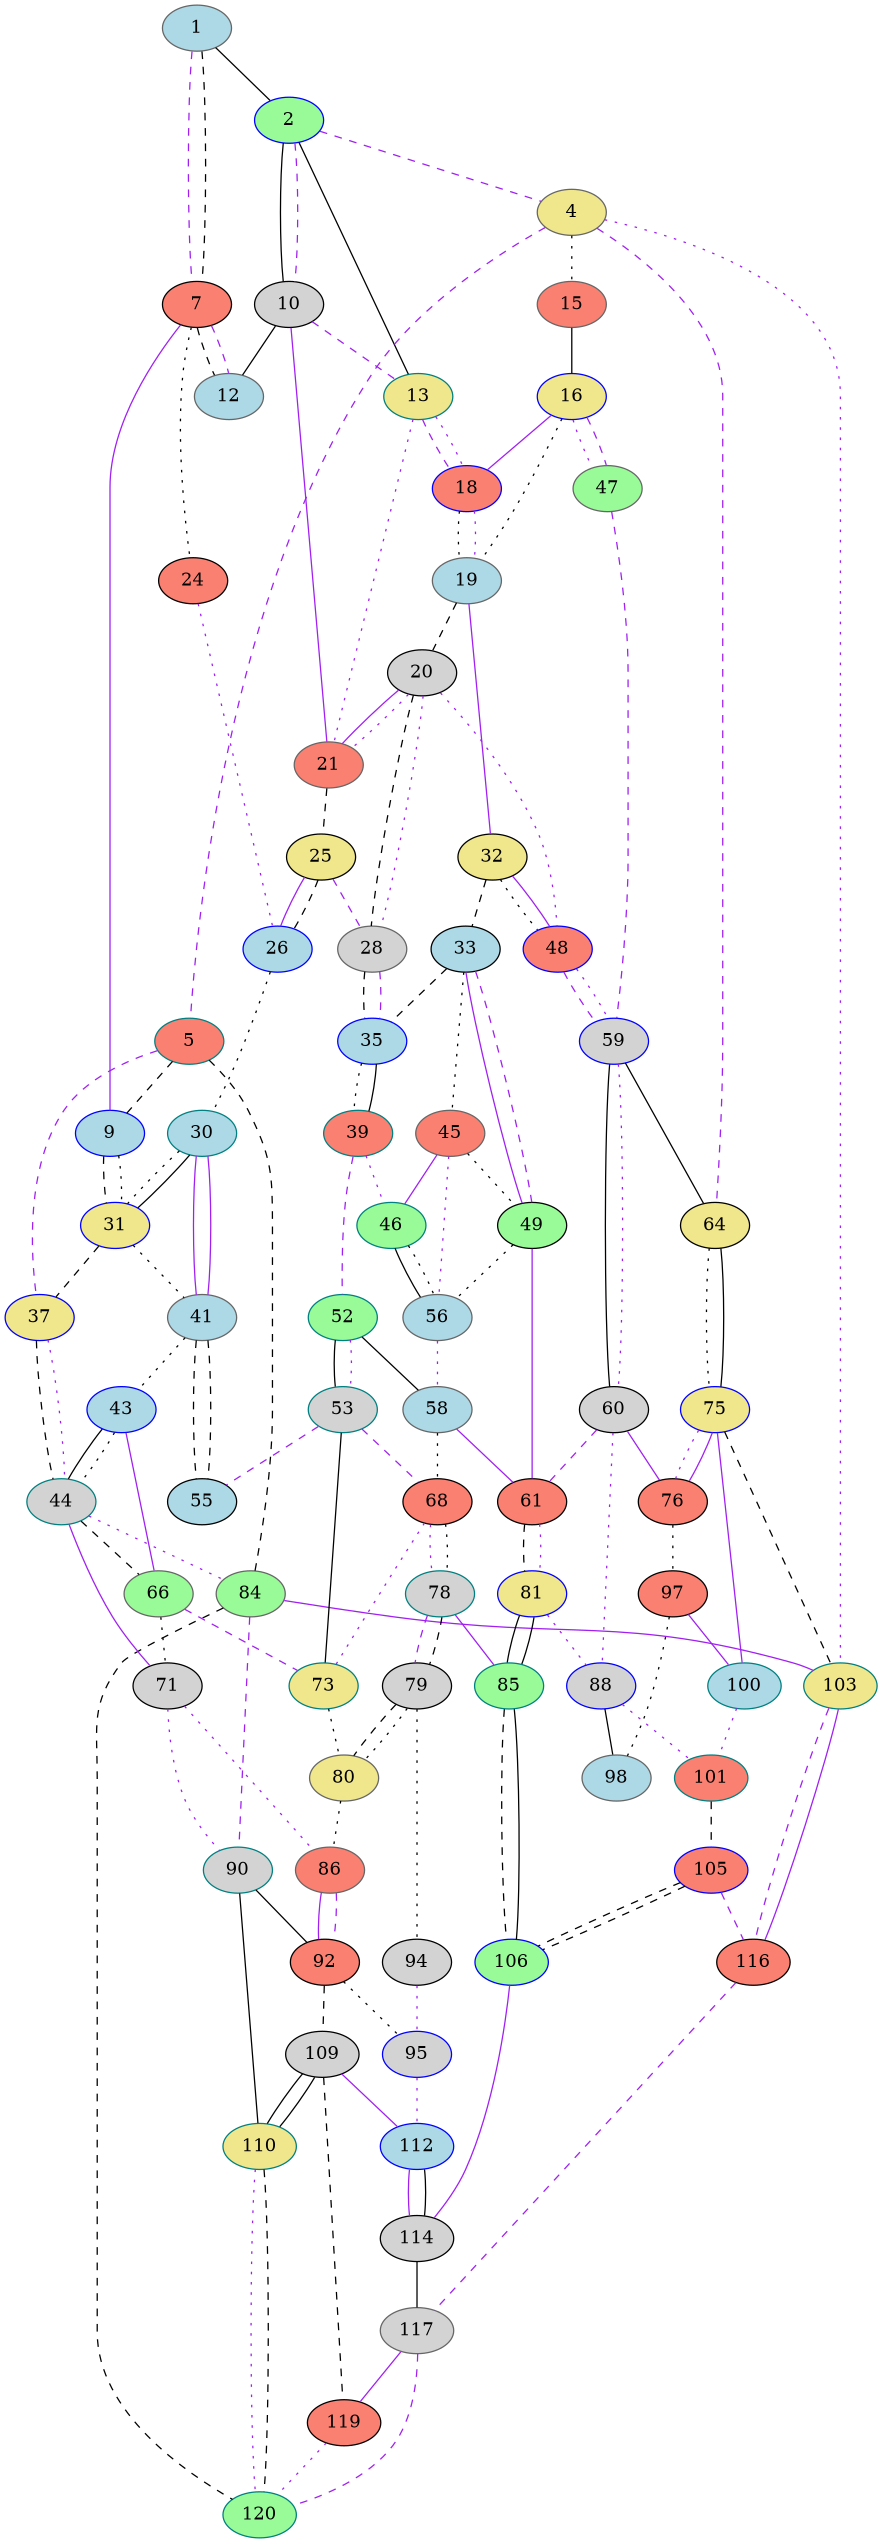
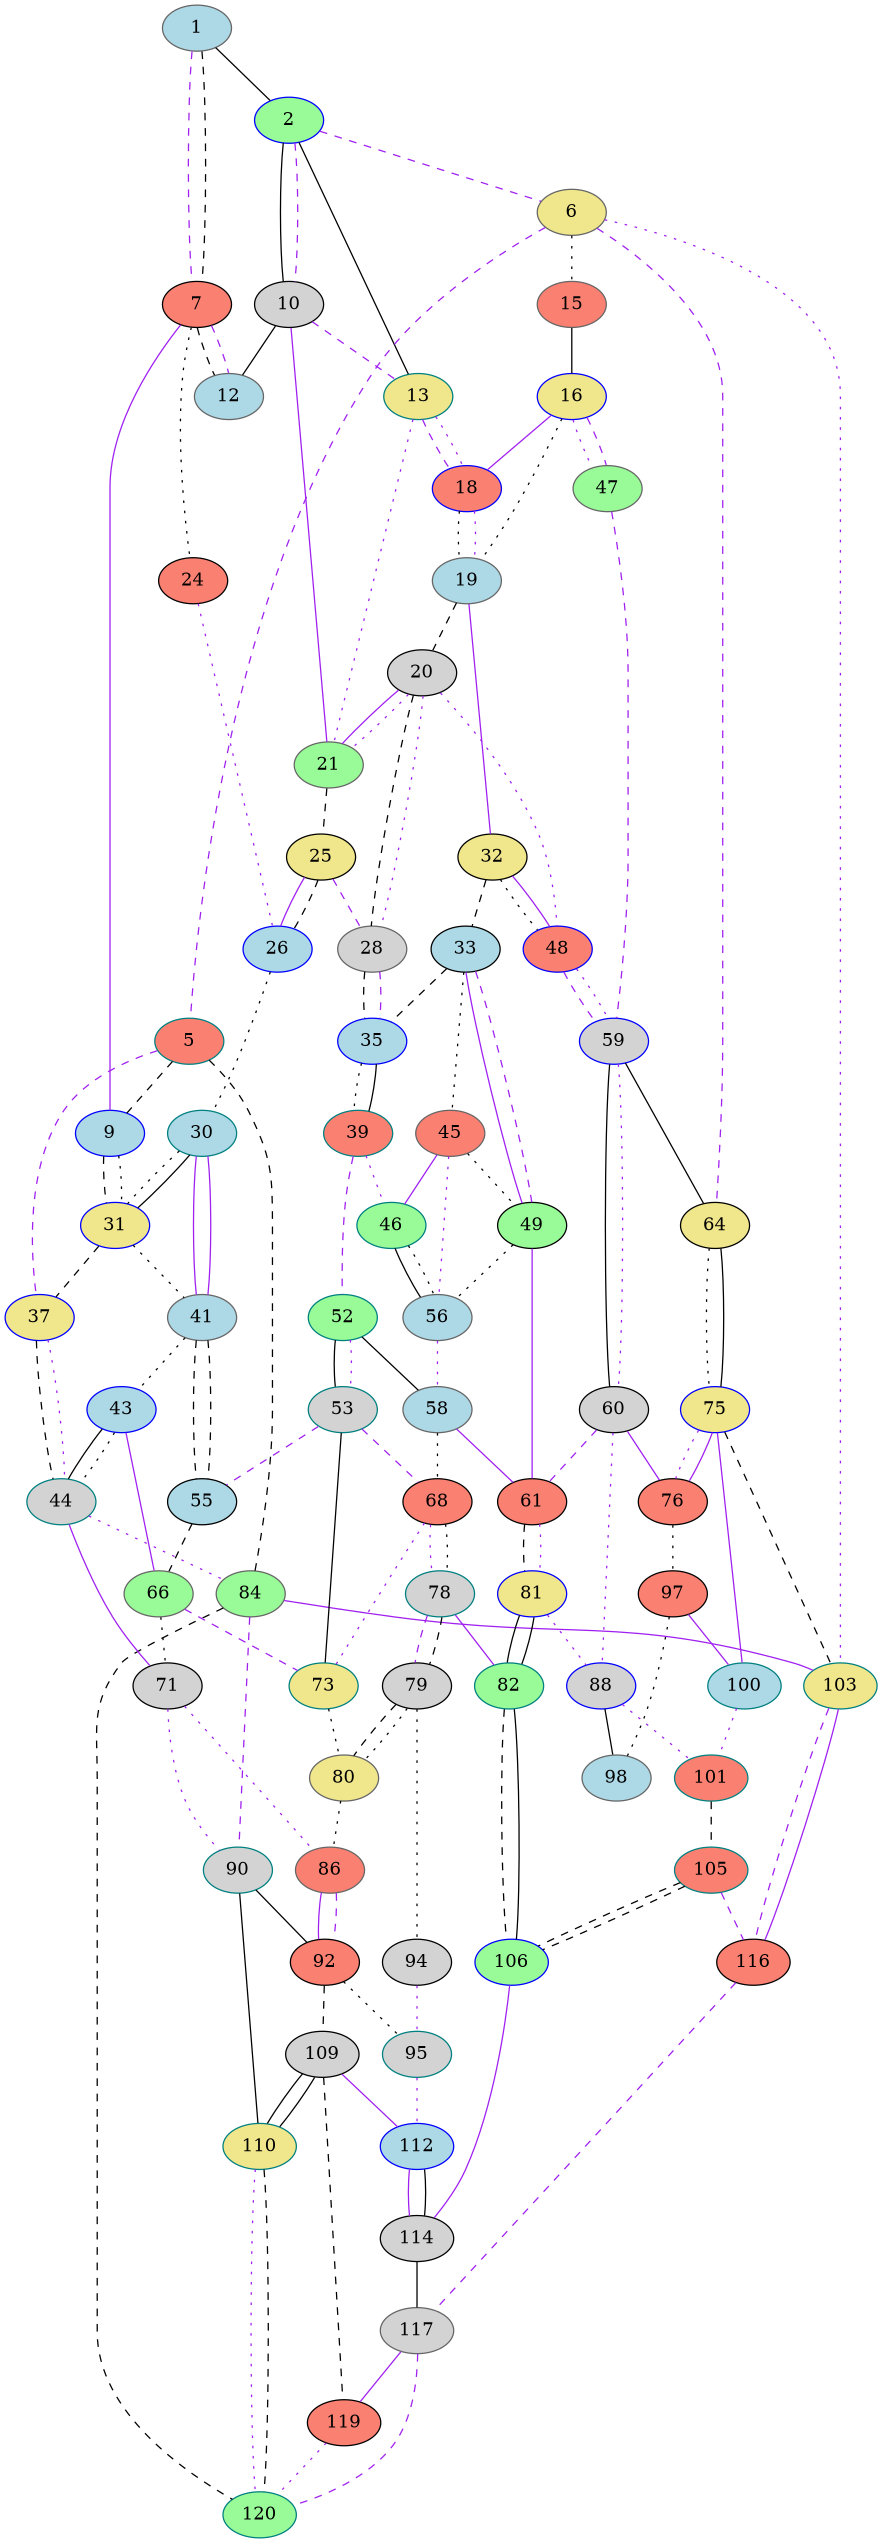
(572, 212) -> (572, 212)
(329, 765) -> (329, 765)
(110, 1548) -> (180, 1548)
(509, 1686) -> (509, 1686)
(711, 1870) -> (711, 1870)
(417, 2054) -> (417, 2054)
